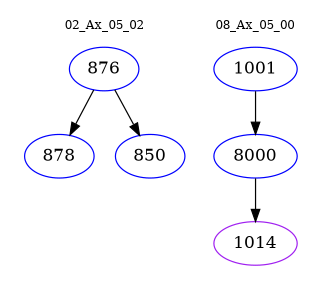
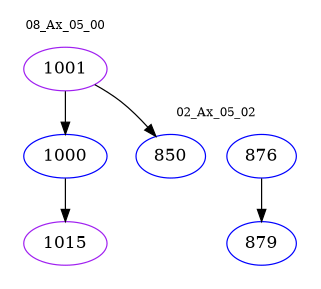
(256, 69) -> (65, 69)
(124, 107) -> (134, 113)
(59, 156) -> (262, 243)
(256, 156) -> (65, 156)
(256, 243) -> (65, 243)
